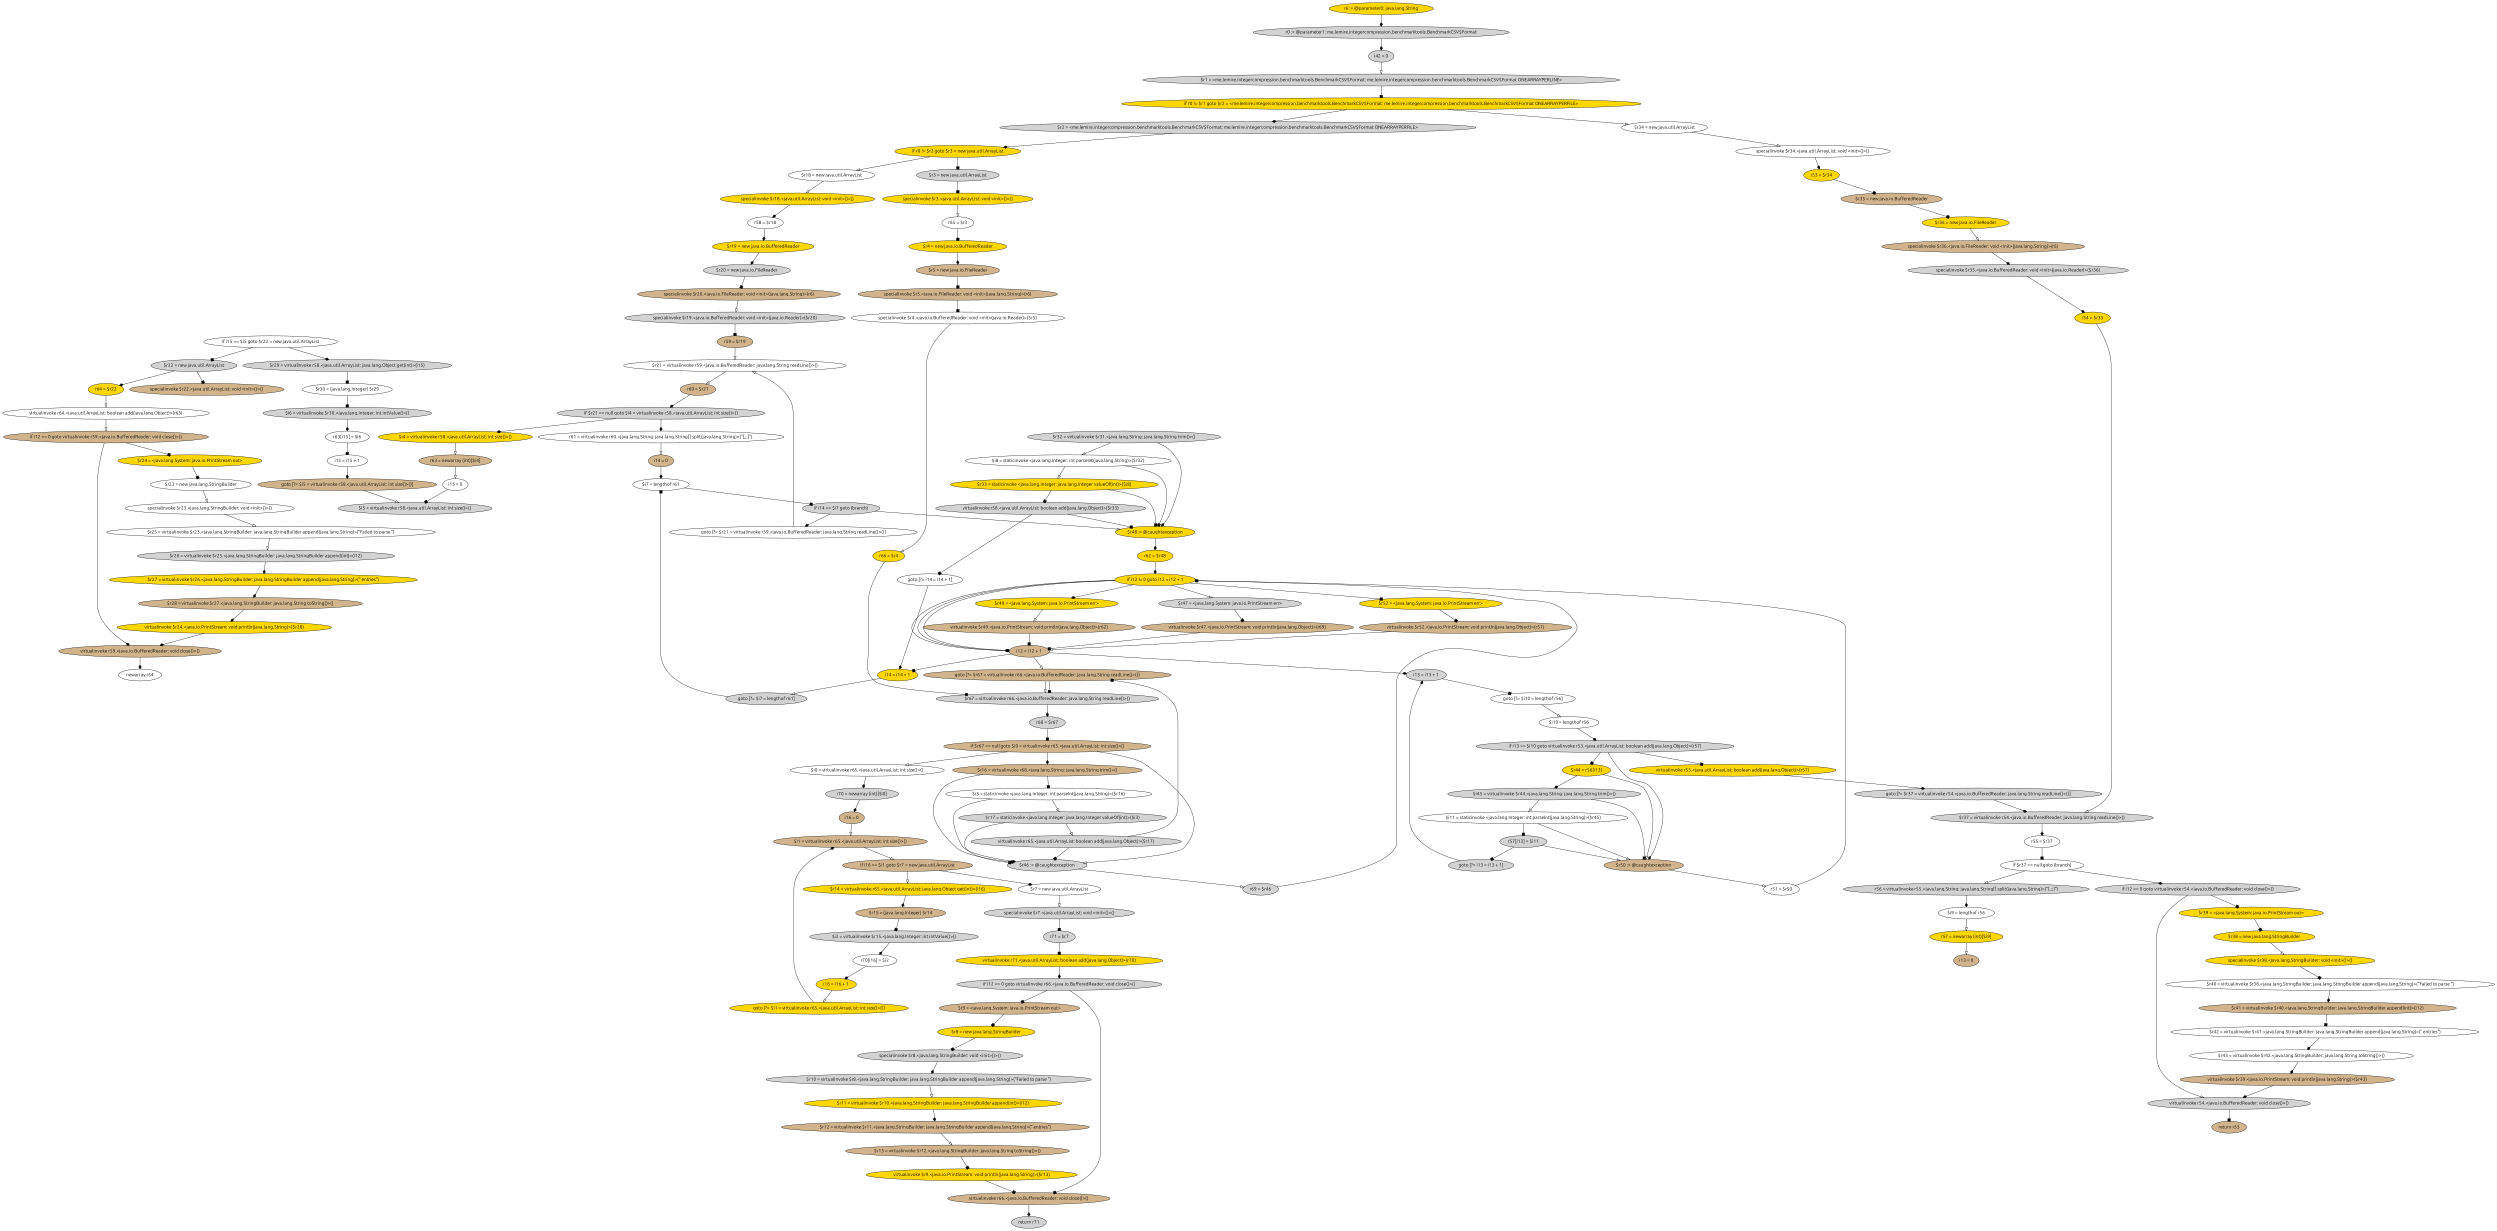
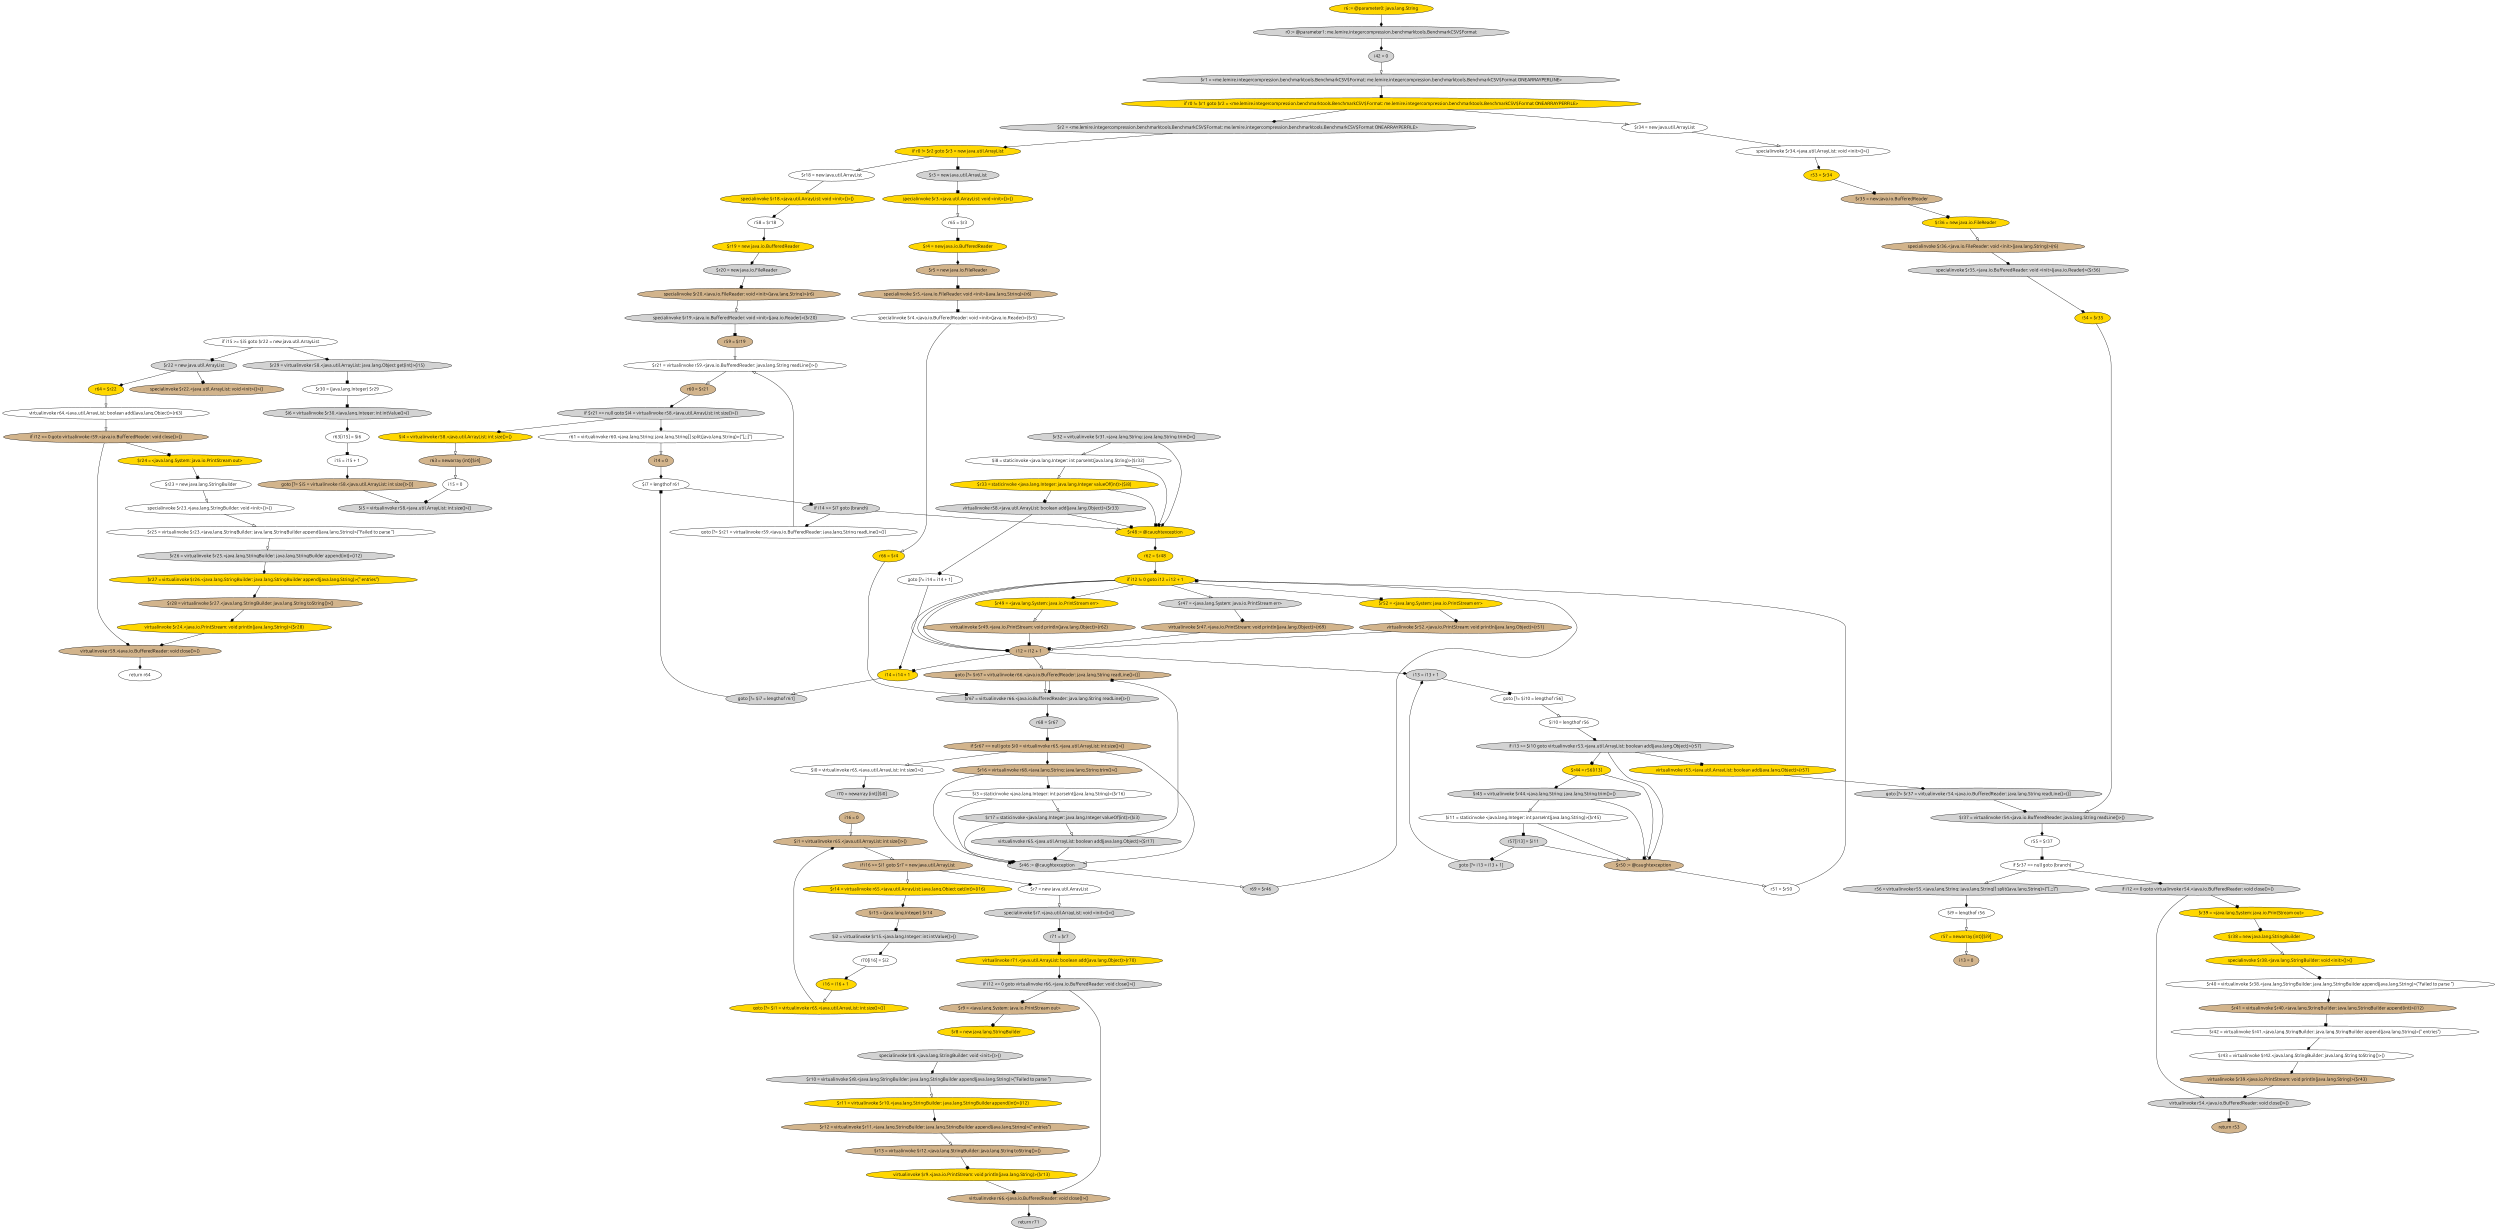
(140, 675) -> (140, 675)
(858, 804) -> none
(965, 1043) -> none
